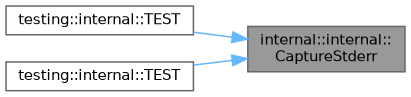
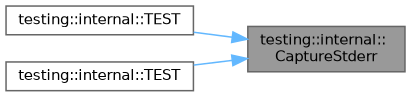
(326, 49) -> (326, 49)
